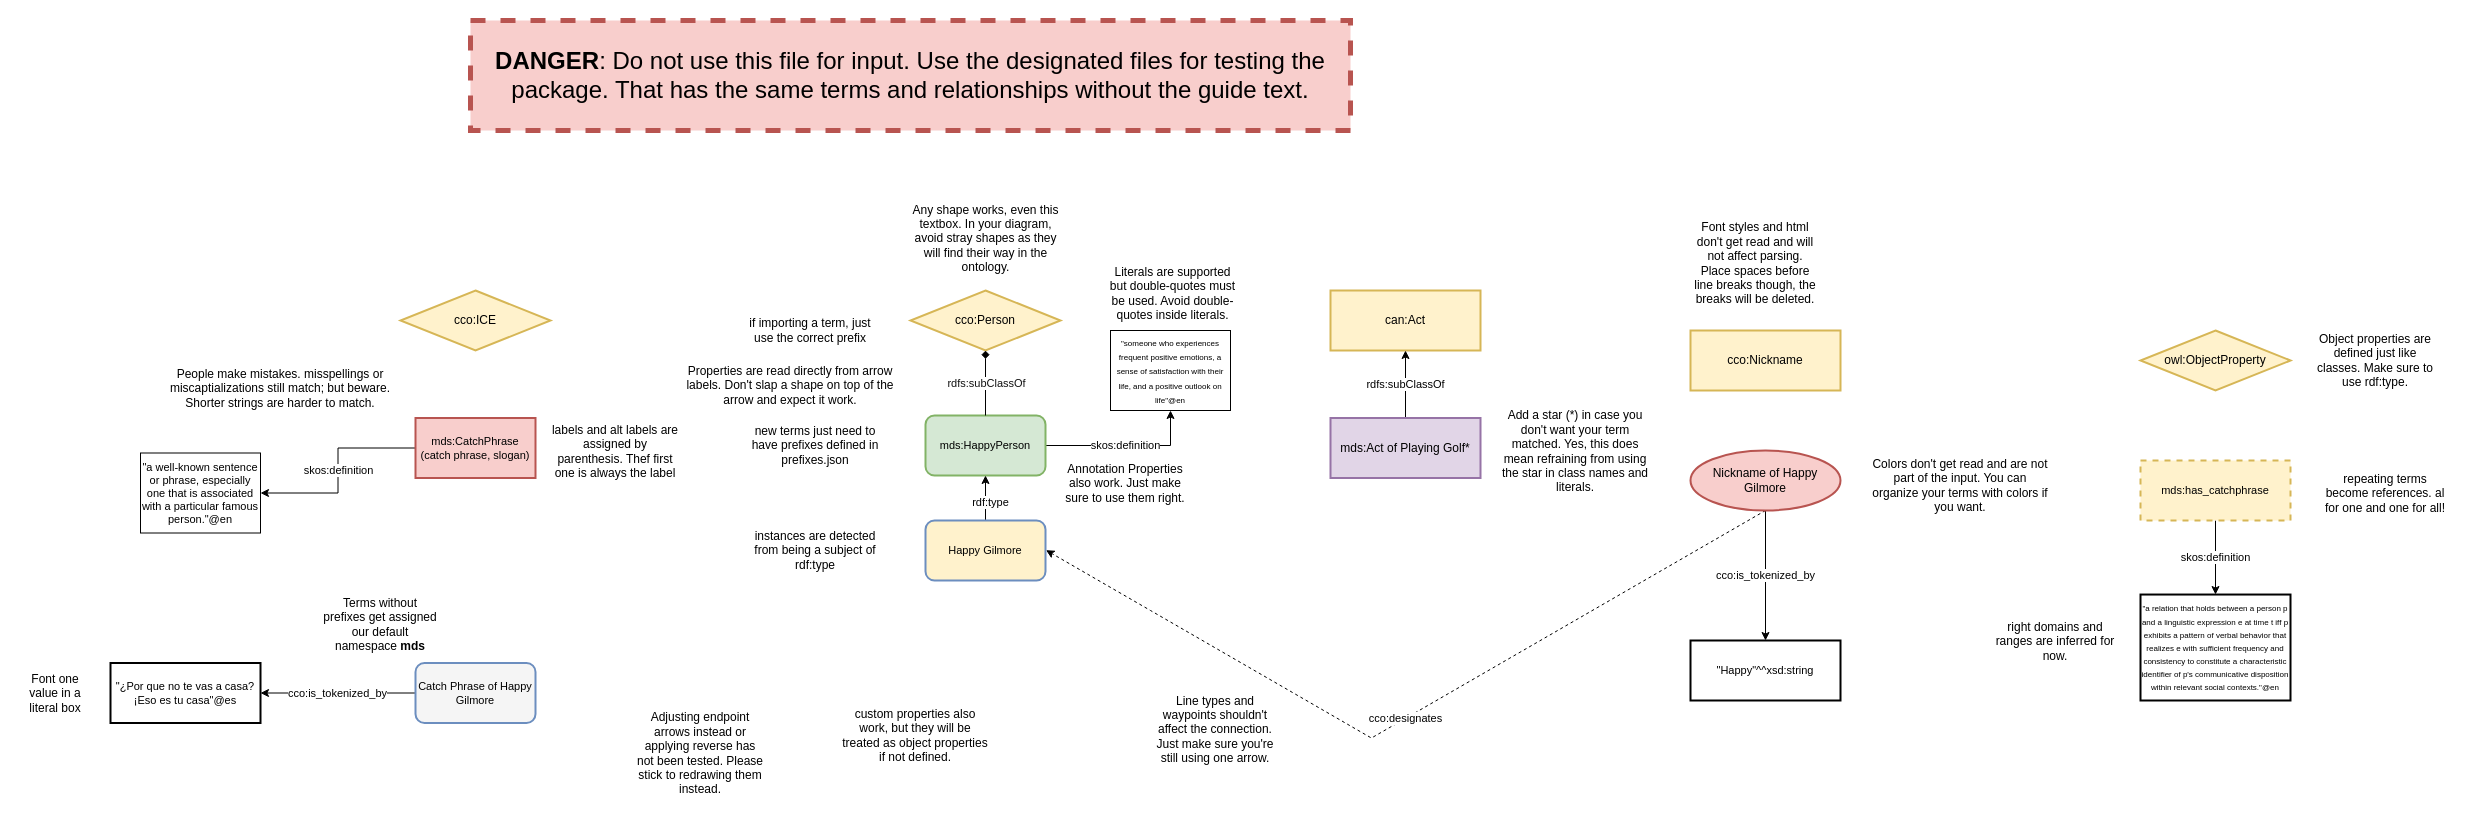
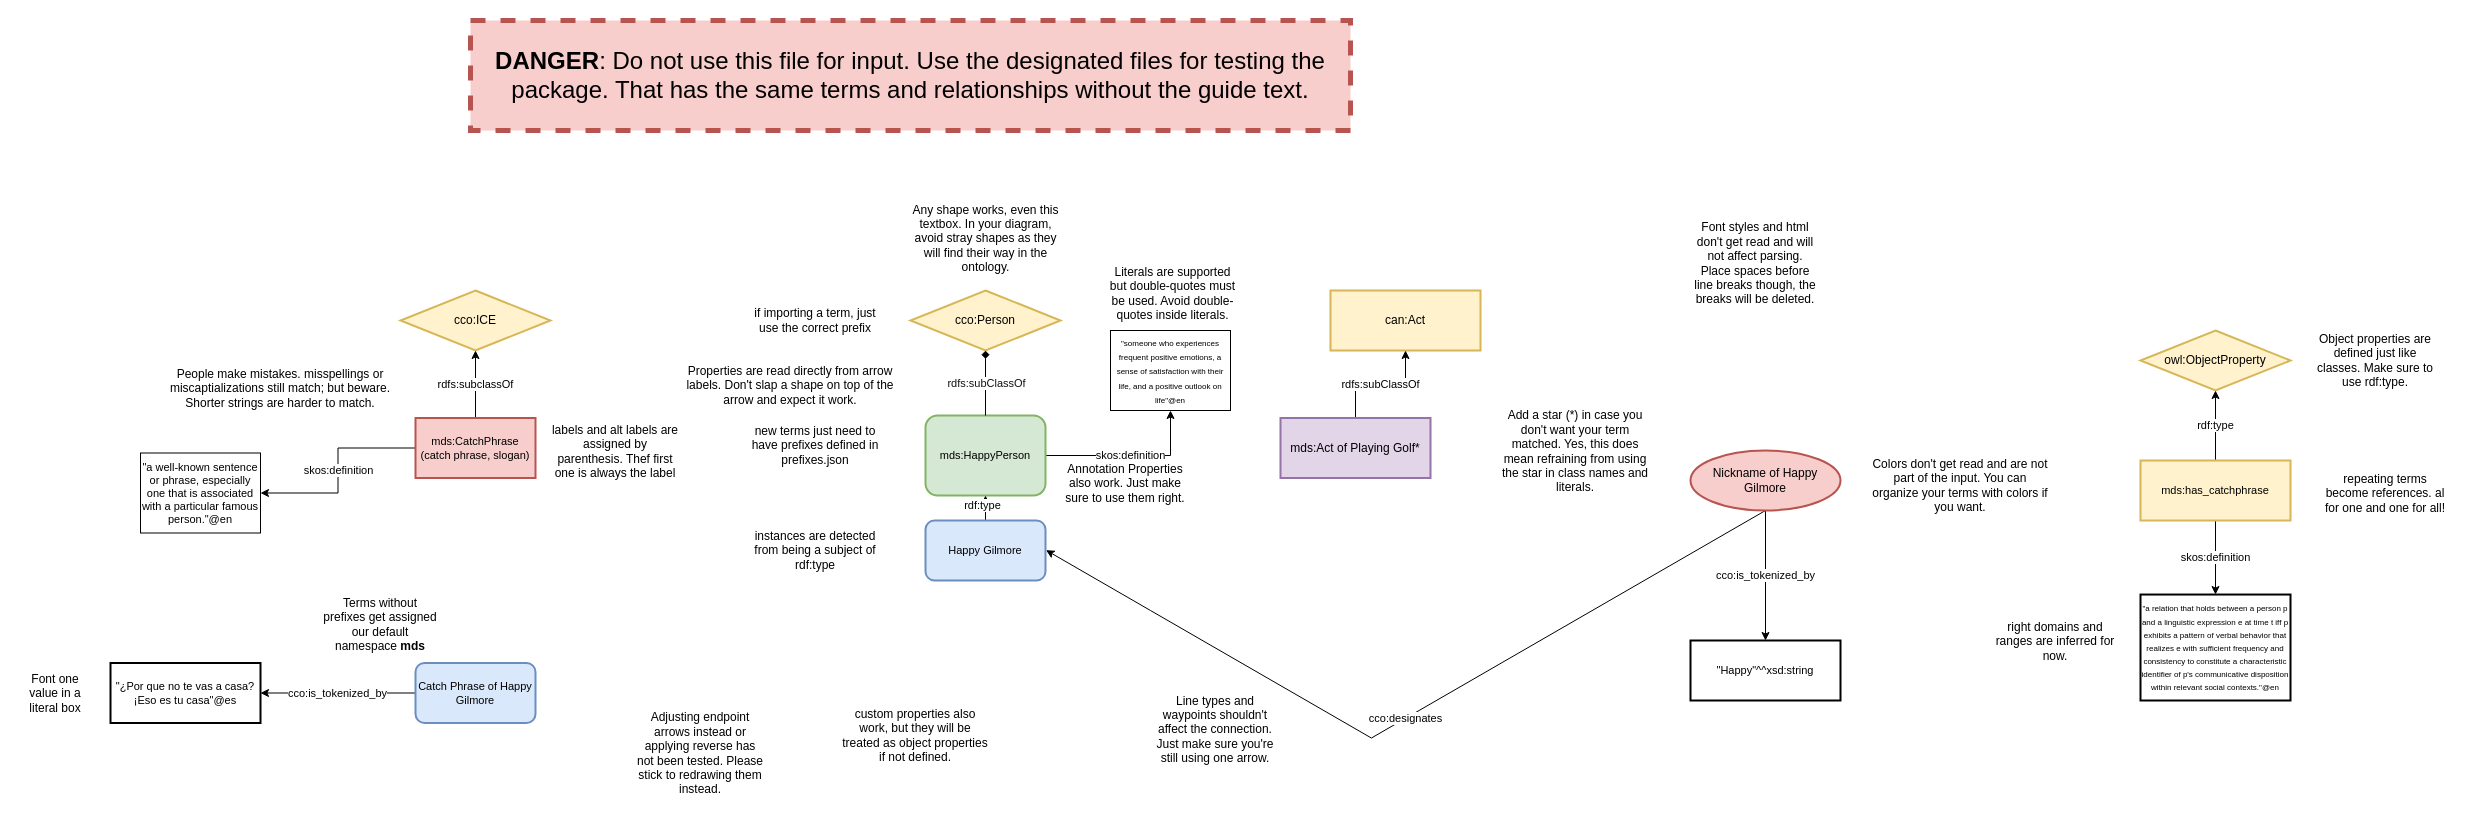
(811, 331) -> (816, 321)
(1766, 361) -> none
none -> (476, 388)
none -> (2216, 429)
(986, 446) -> (986, 456)
(1406, 448) -> (1356, 448)
(2216, 491) -> (2216, 491)
(986, 551) -> (986, 551)
(1589, 613) -> (1589, 613)
(476, 693) -> (476, 693)
